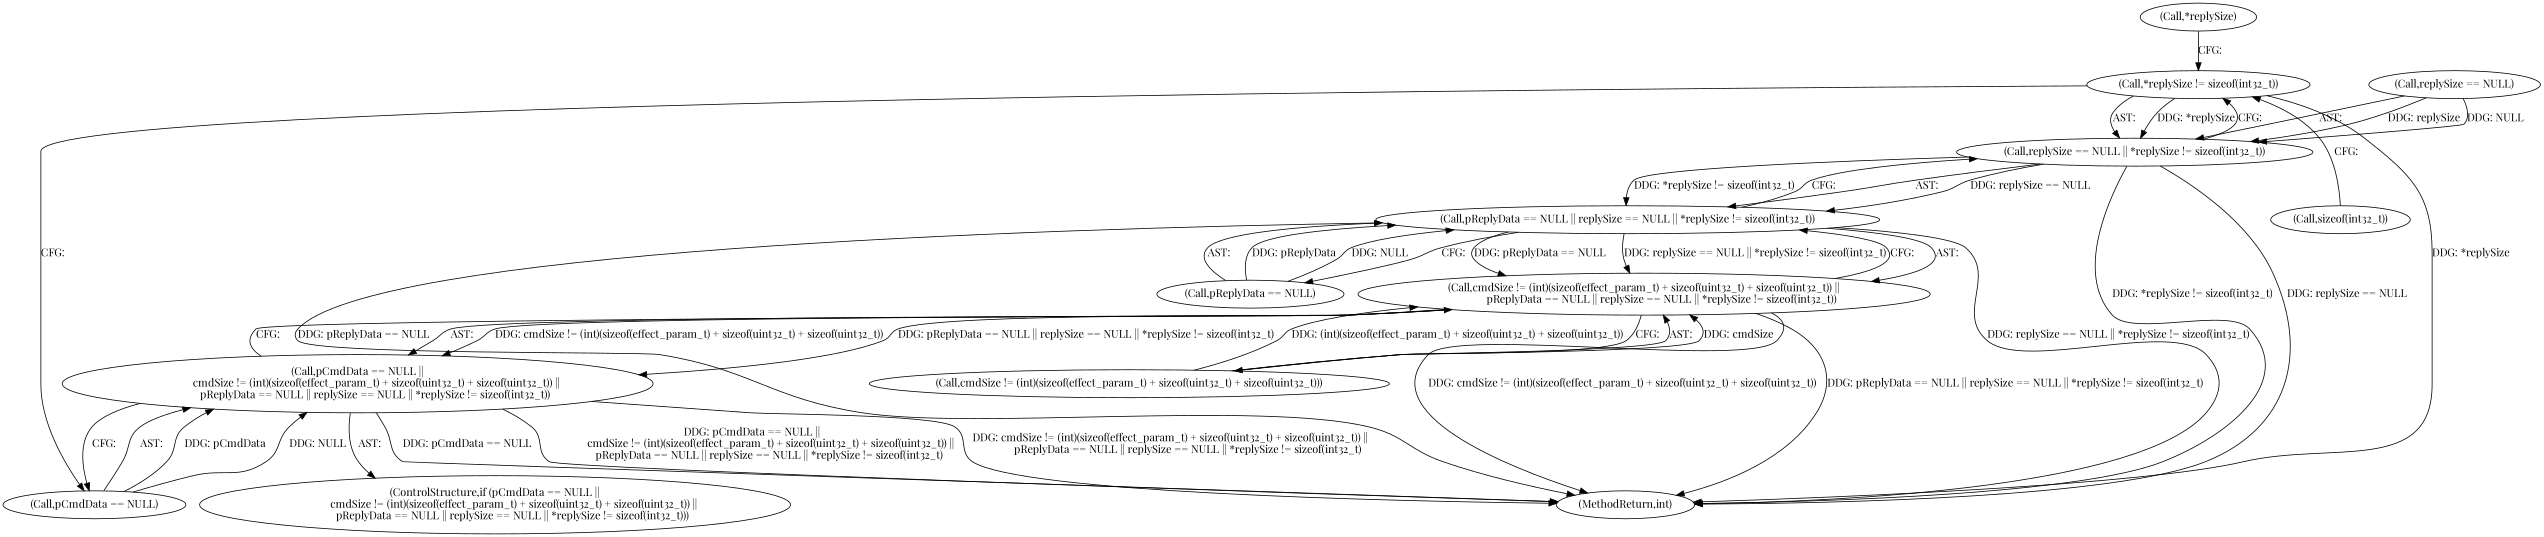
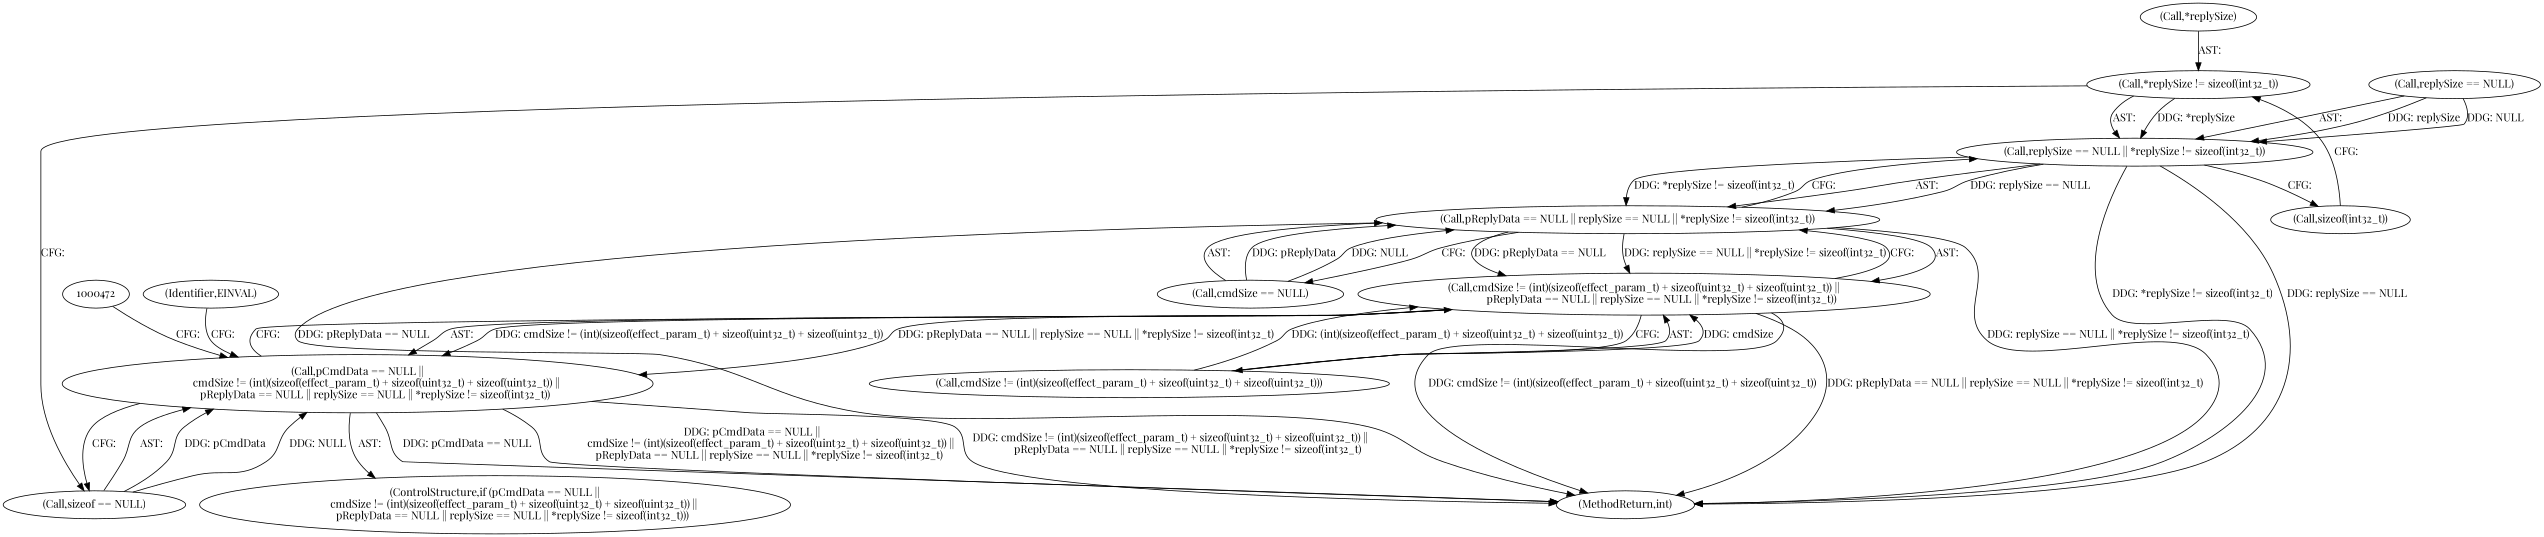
(2212, 51) -> (2212, 51)
(2233, 126) -> (2259, 180)
none -> (96, 294)
none -> (211, 294)
(1250, 294) -> (1250, 294)
(2274, 457) -> none
(94, 505) -> (94, 505)
